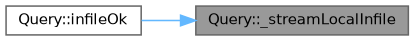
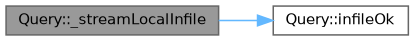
(161, 20) -> (238, 20)
